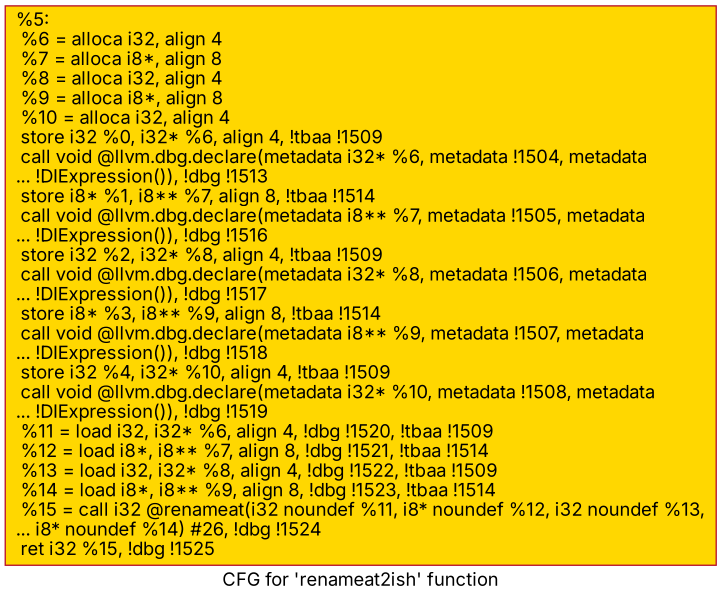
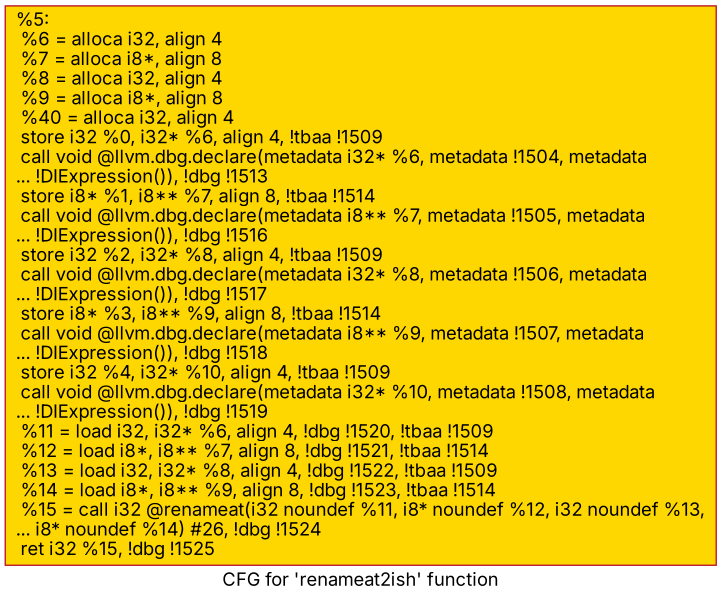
(124, 118) -> (125, 118)
